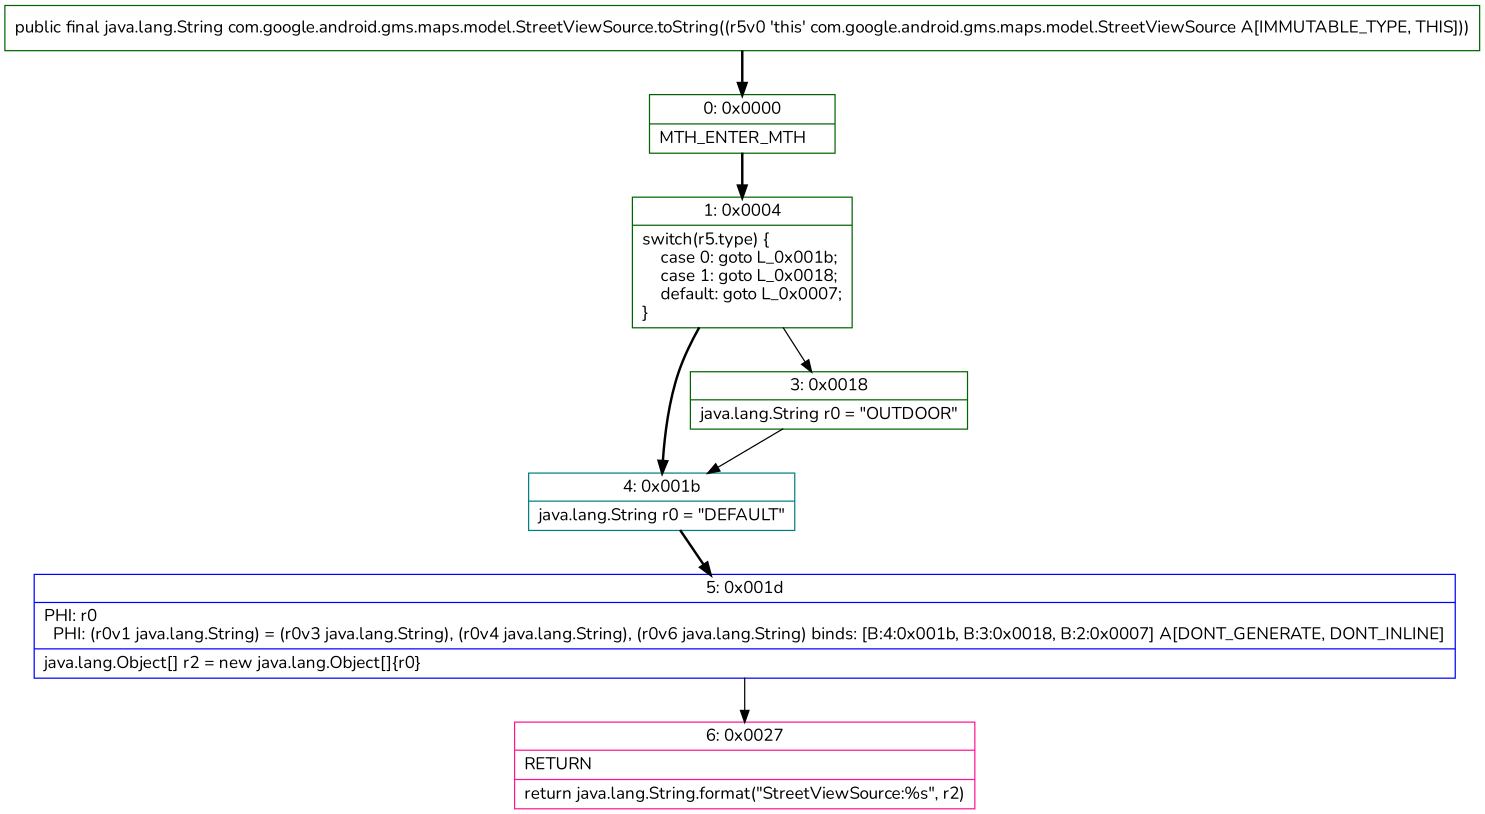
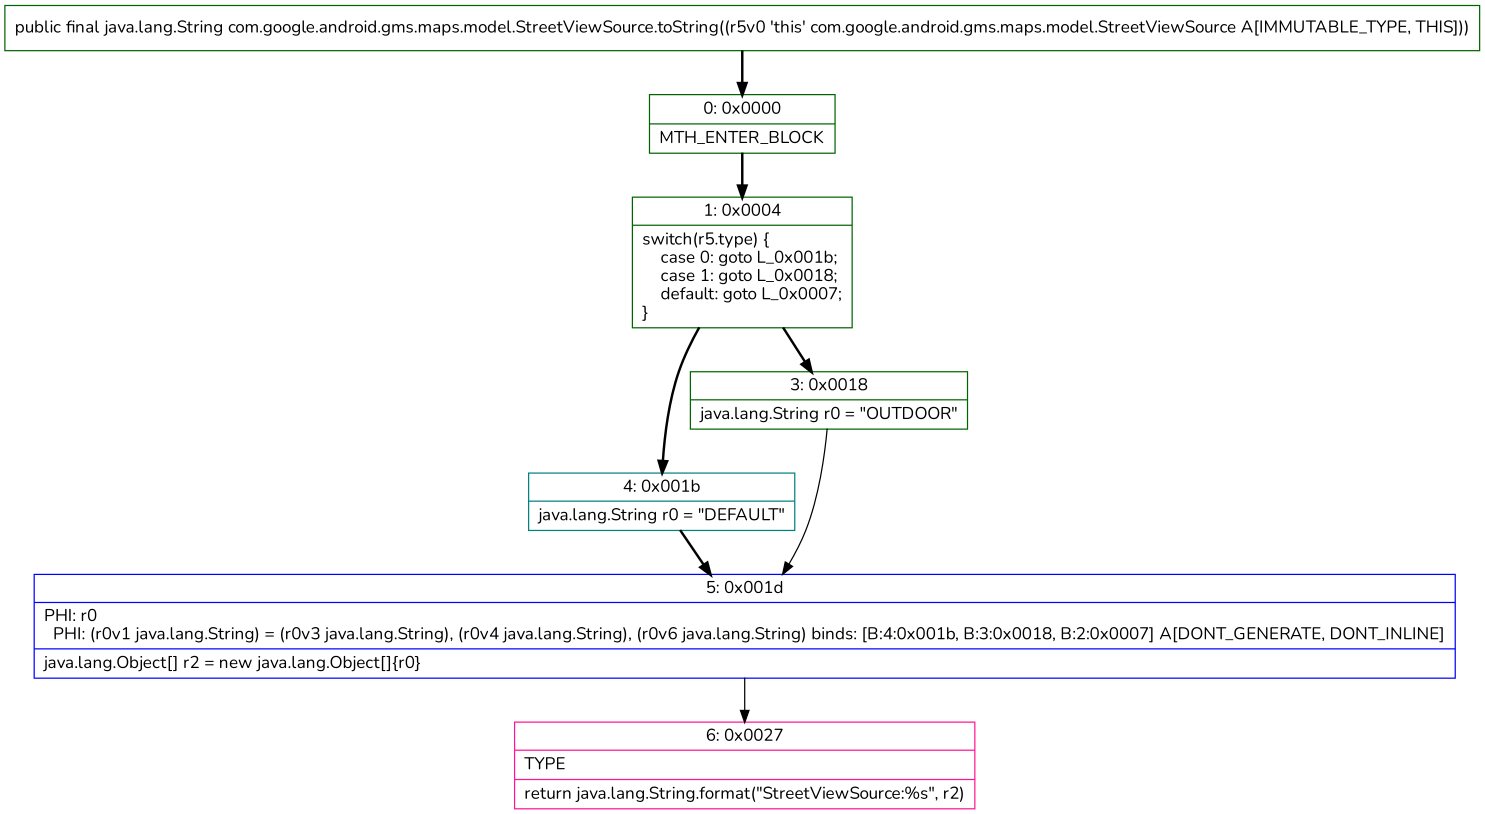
(733, 138) -> (742, 138)
(794, 345) -> (794, 345)
(751, 448) -> (816, 499)
(559, 764) -> (545, 764)
